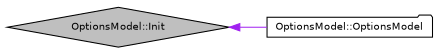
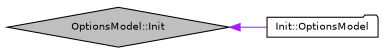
(350, 27) -> (323, 27)
